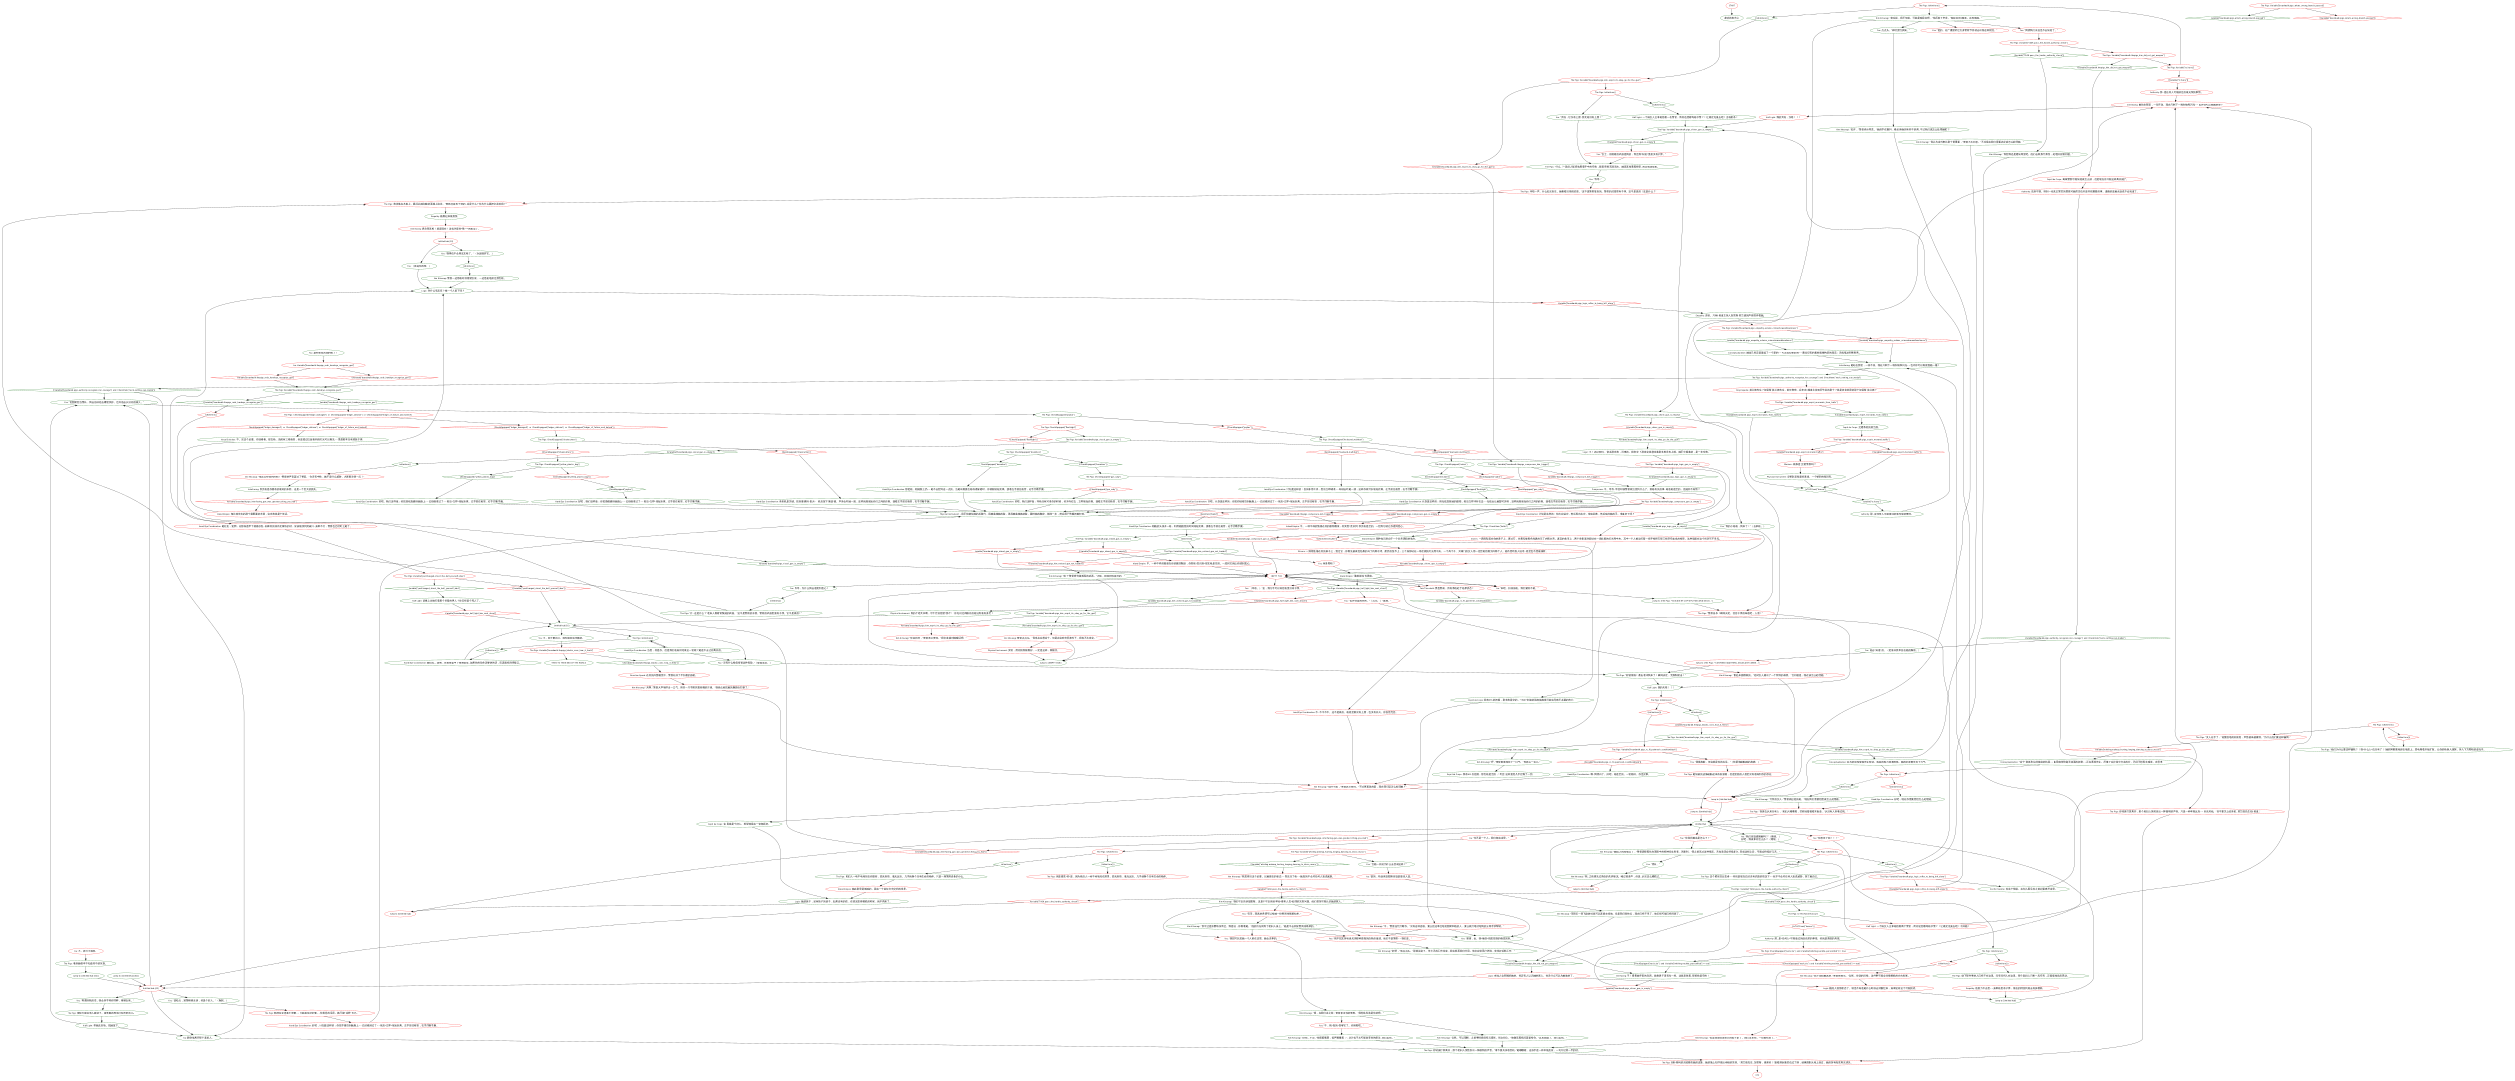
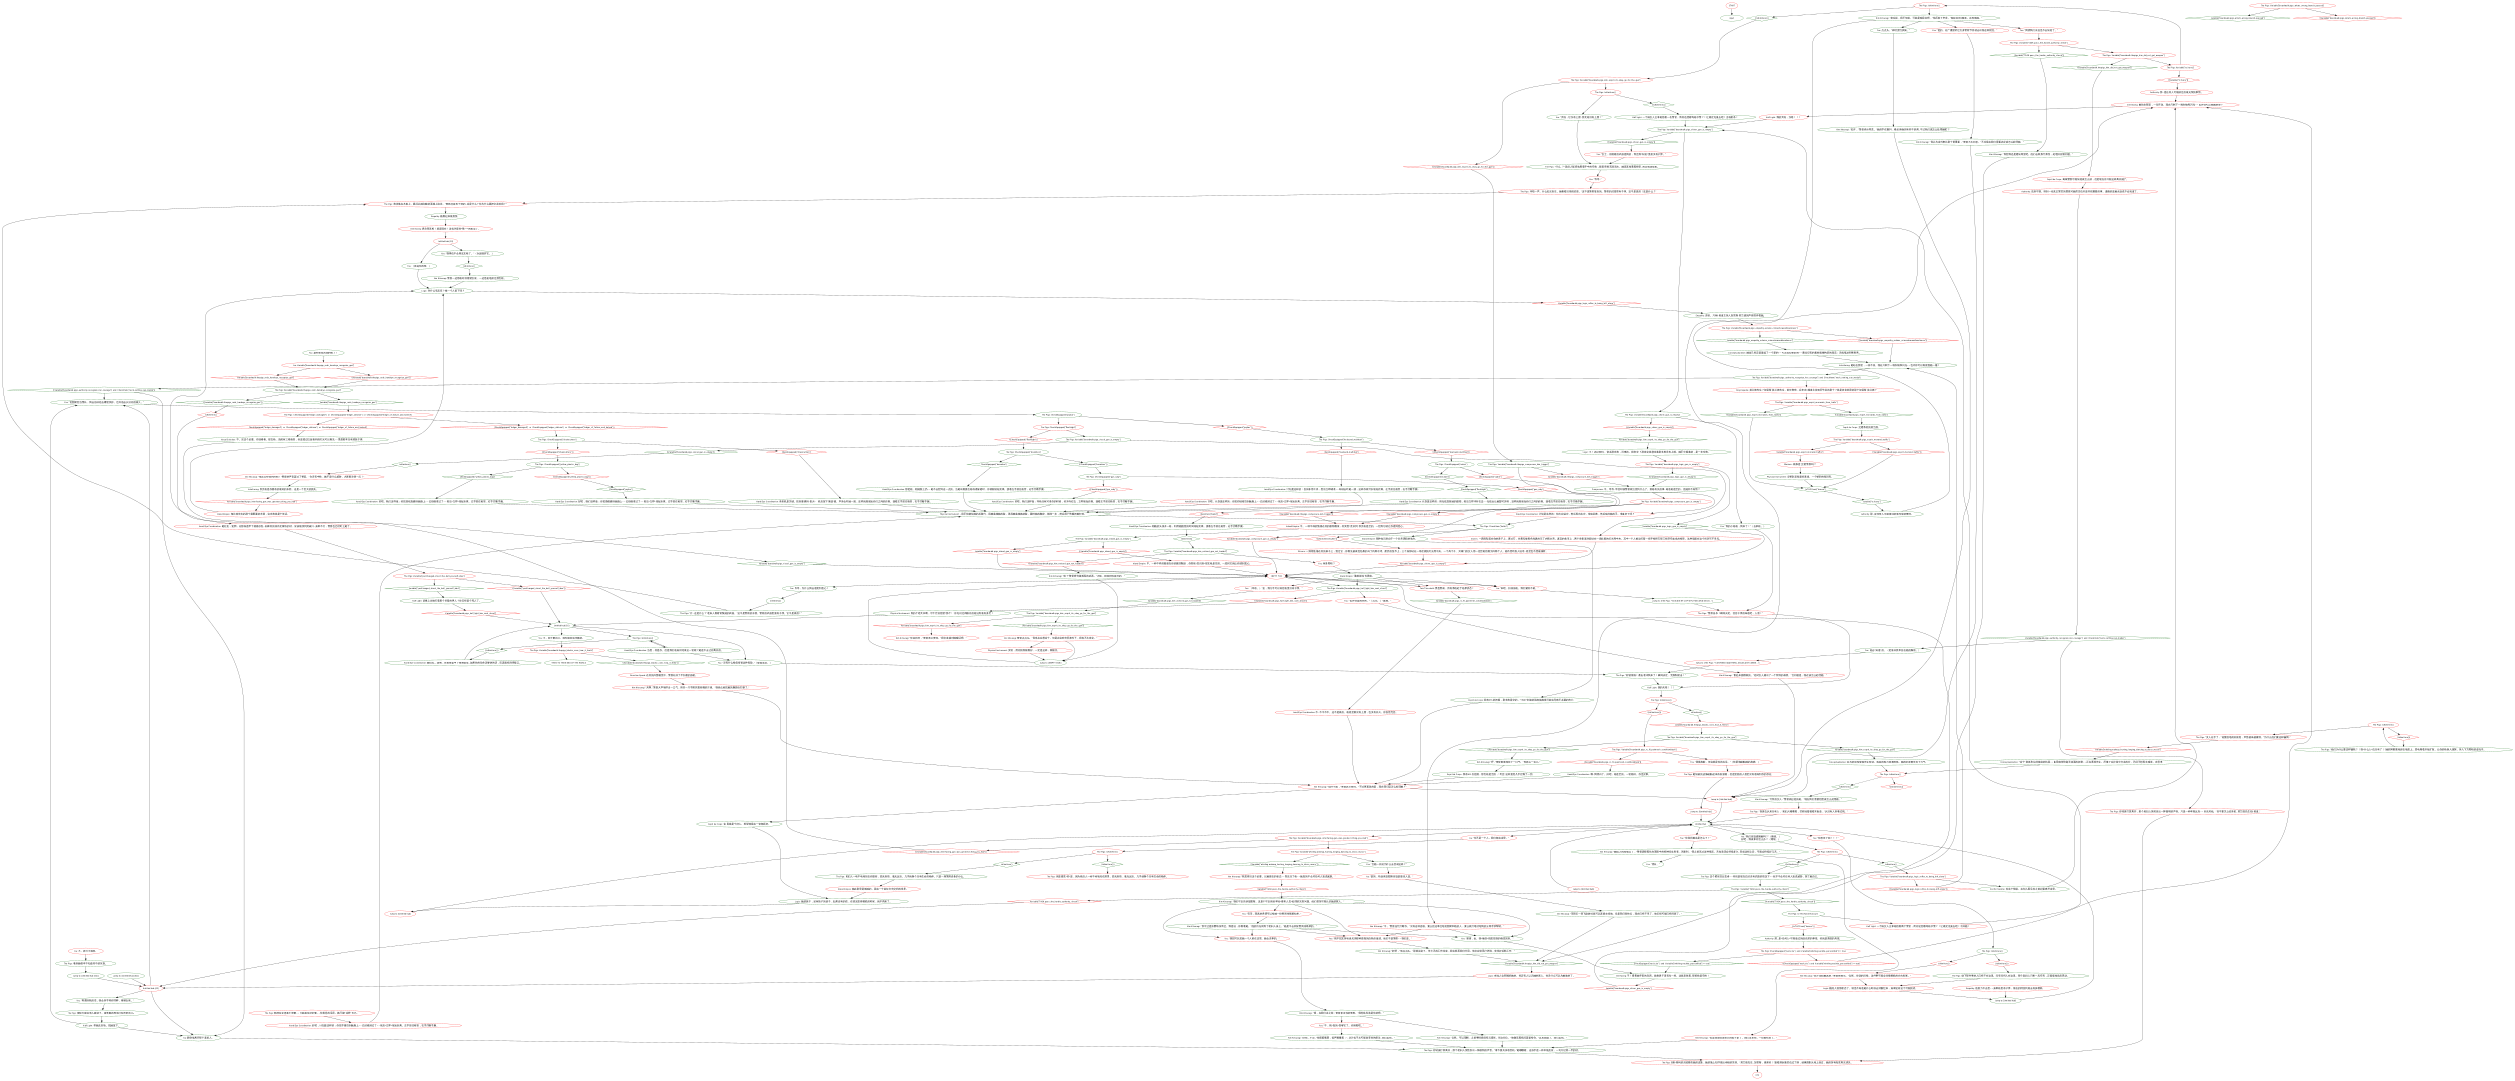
(1732, 18) -> (1732, 18)
none -> (1974, 85)
(1595, 179) -> (1595, 179)
(1275, 581) -> none
none -> (1427, 781)
(1902, 799) -> none
(1616, 877) -> none
(1695, 983) -> (1941, 982)
(198, 1001) -> none
